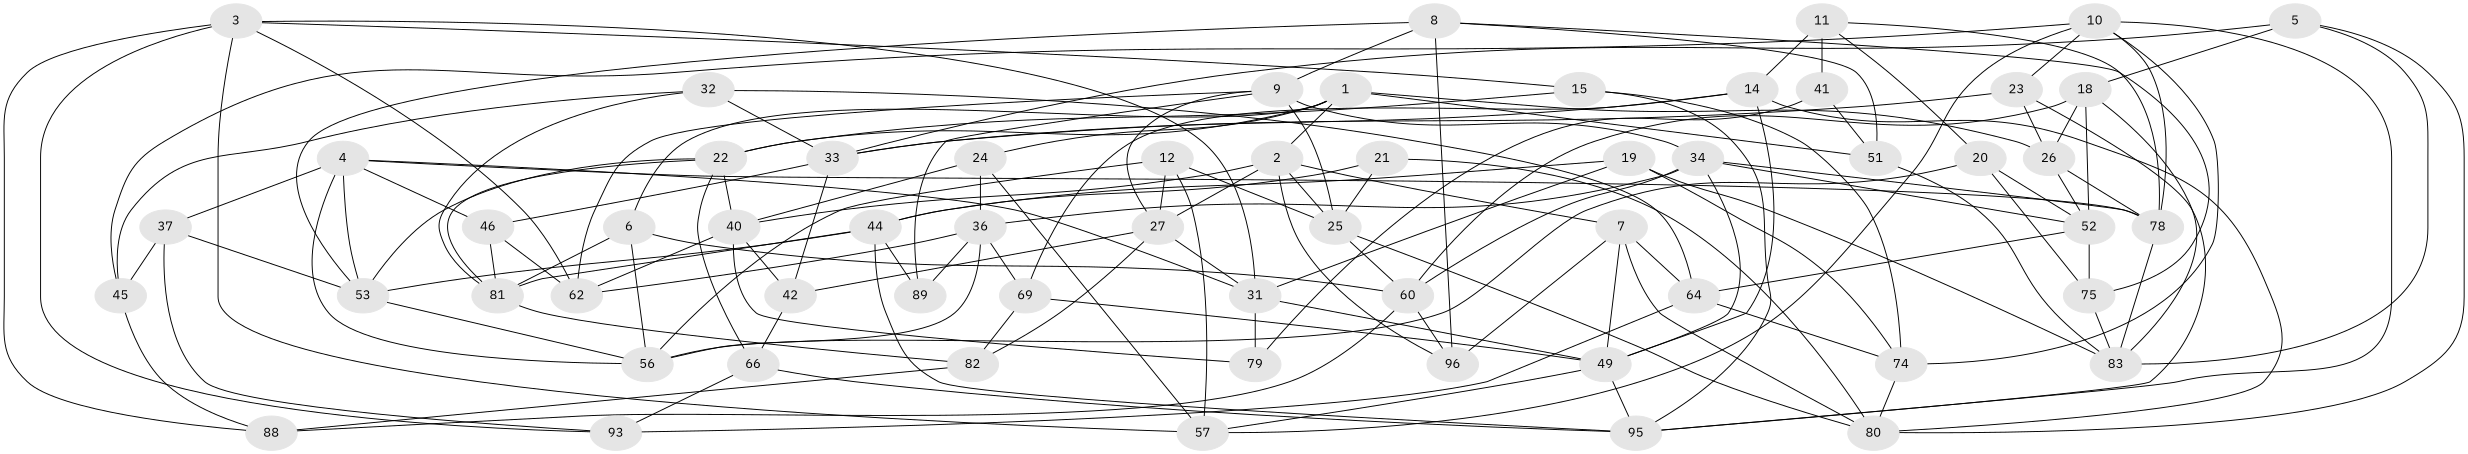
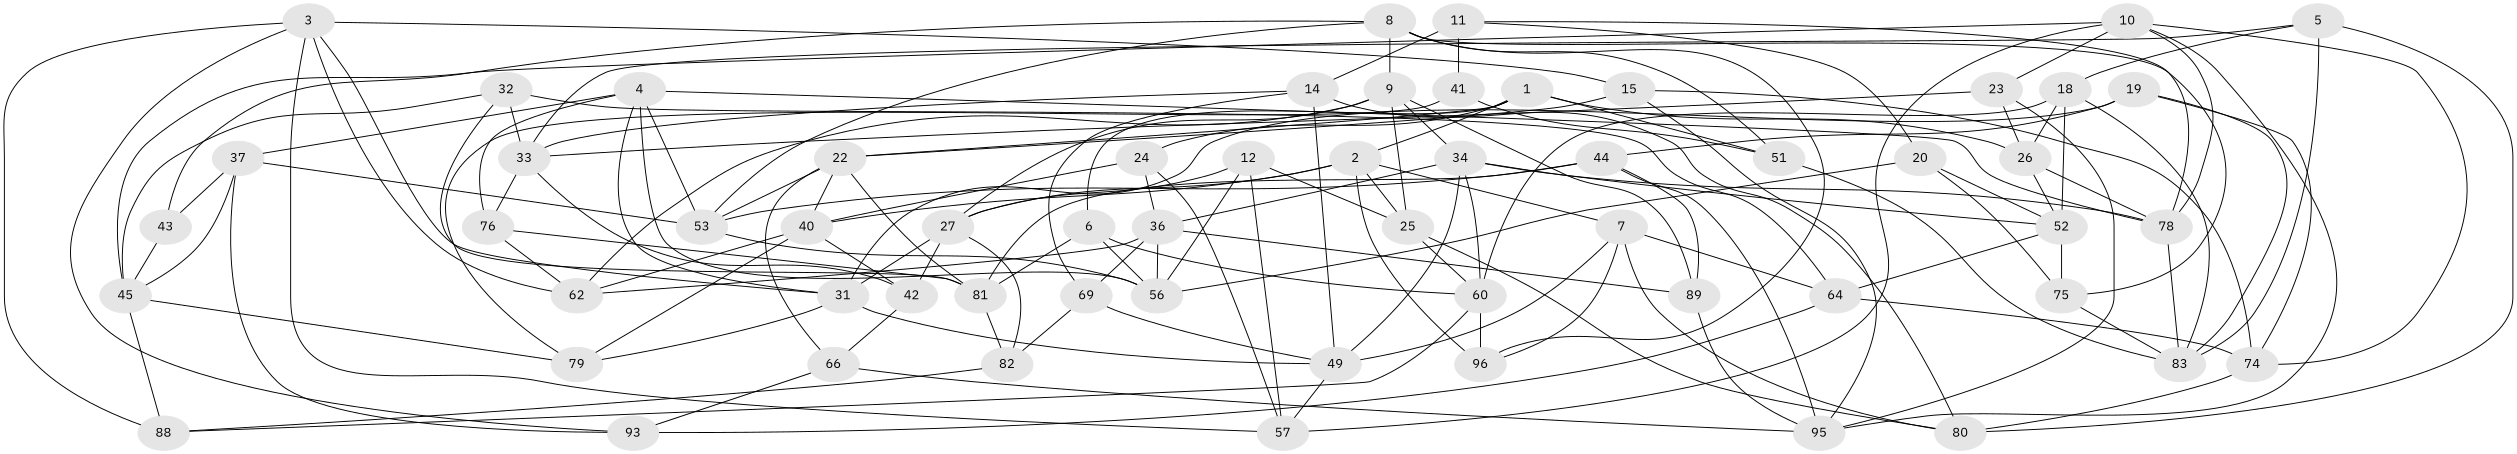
(1382, 158) -> none
none -> (166, 227)
(488, 227) -> (488, 227)
none -> (351, 330)
(1621, 399) -> (1736, 384)
